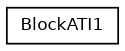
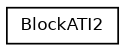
(63, 26) -> (63, 26)
